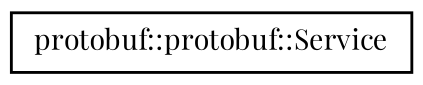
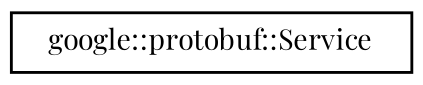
(212, 43) -> (212, 43)
